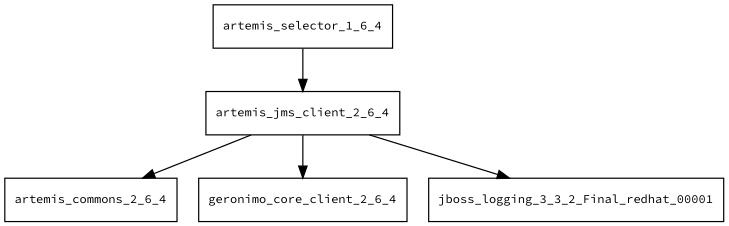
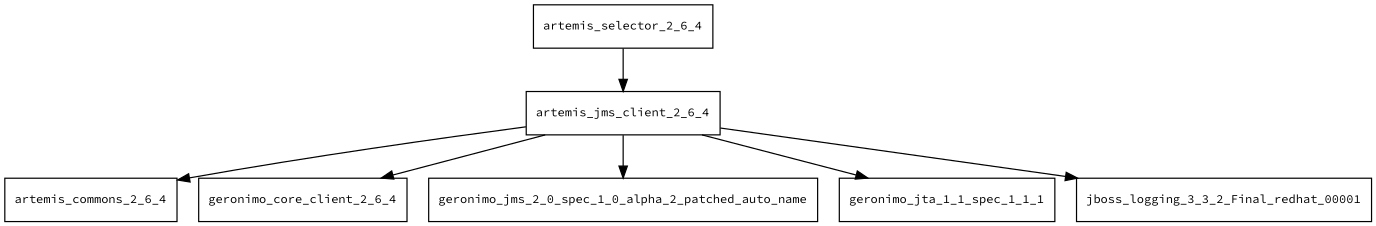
(303, 26) -> (623, 26)
none -> (623, 200)
none -> (947, 200)
